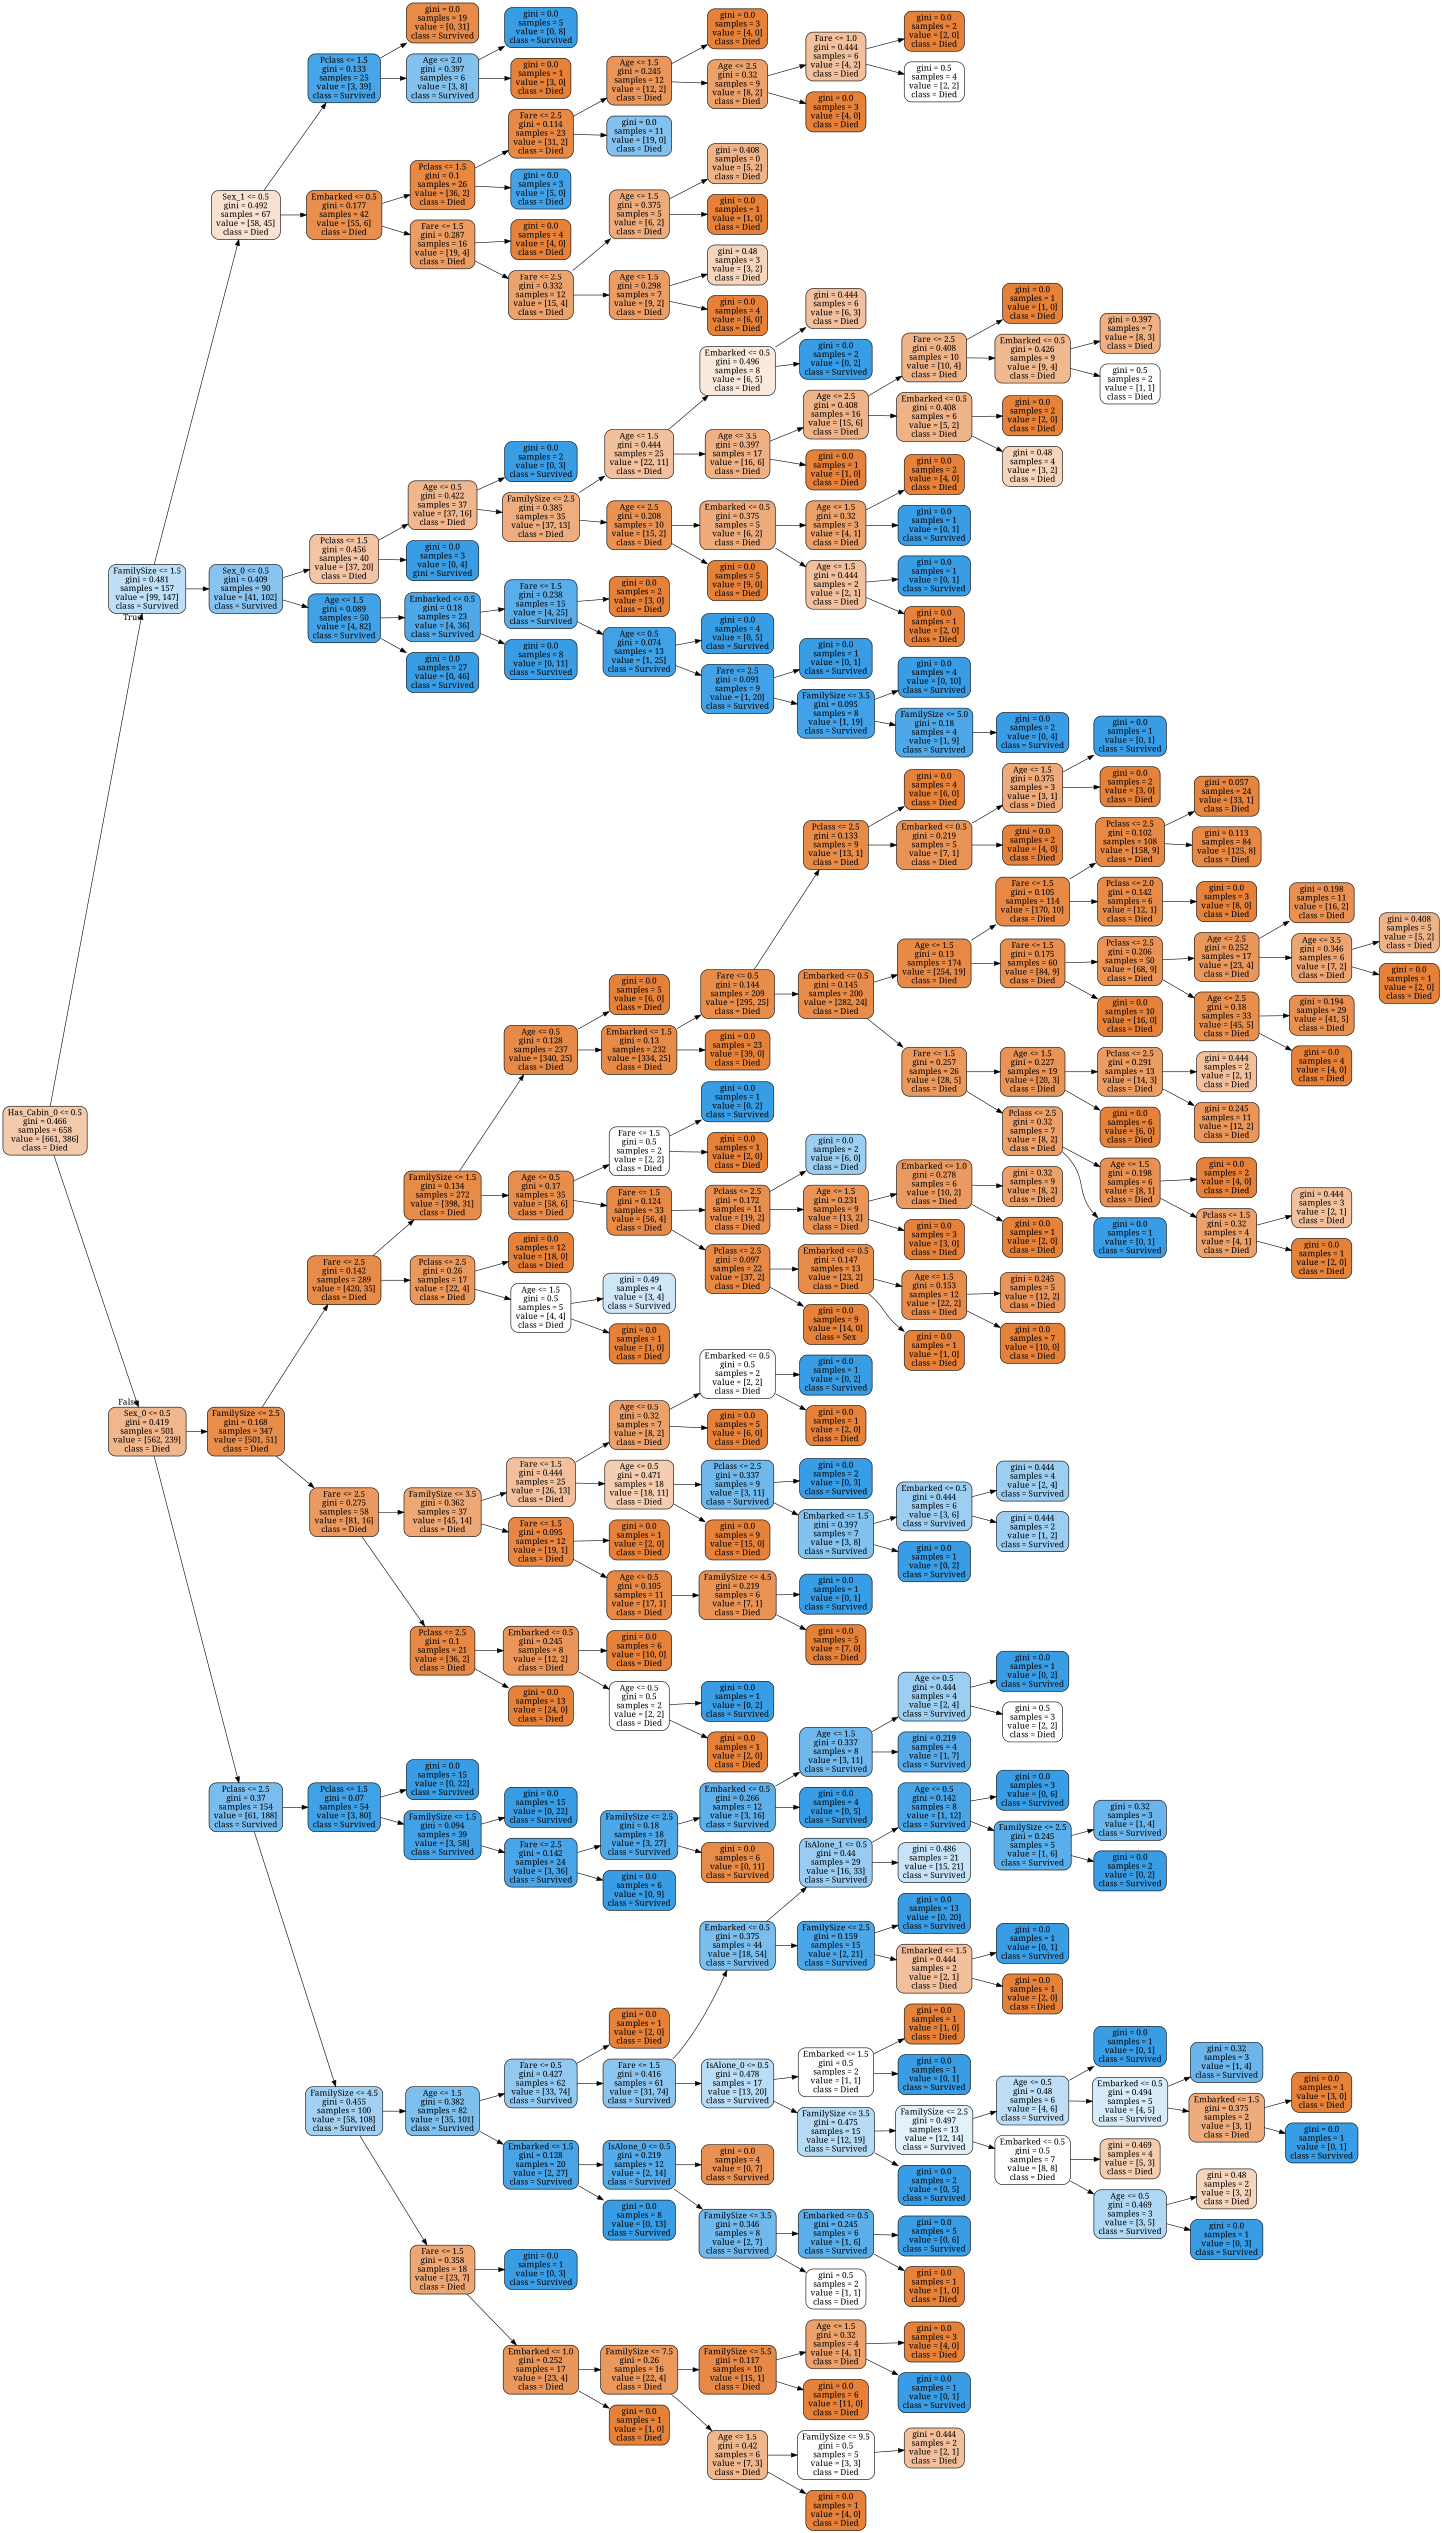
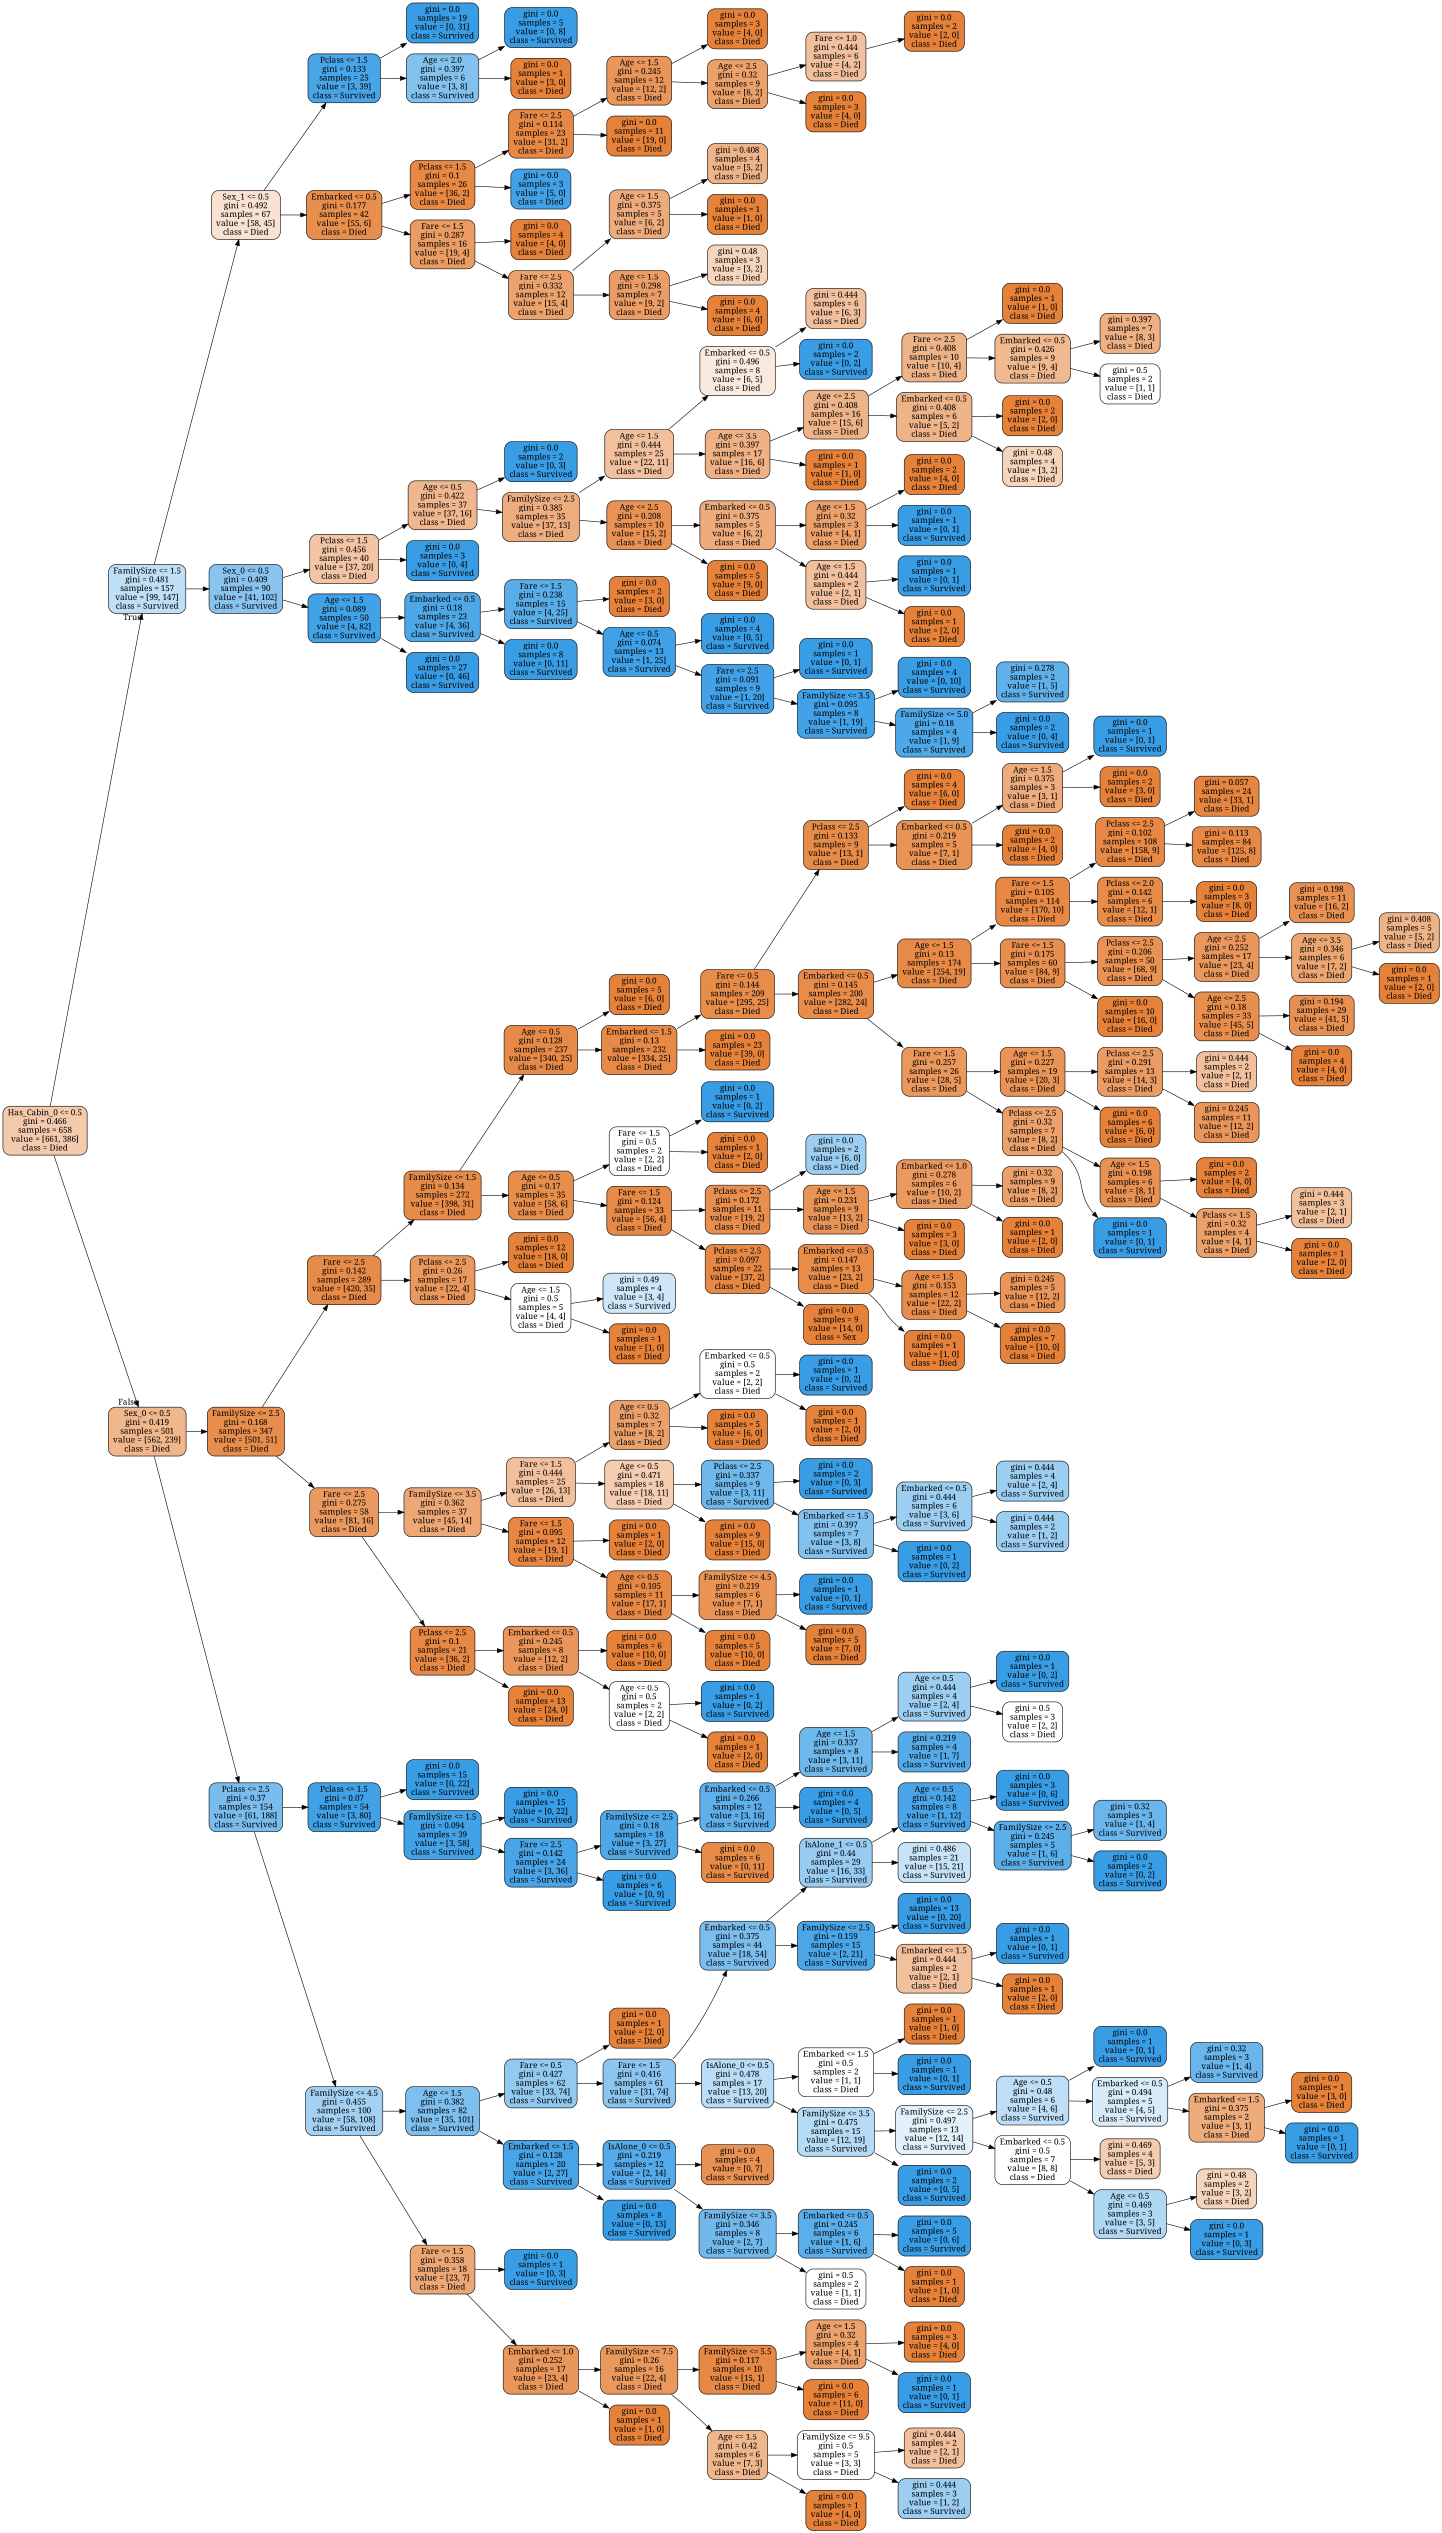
(443, 23) -> (443, 23)
(934, 82) -> none
(639, 136) -> (639, 136)
(738, 164) -> (738, 164)
(443, 561) -> (443, 561)
none -> (1033, 682)
none -> (738, 1651)
none -> (934, 2499)
